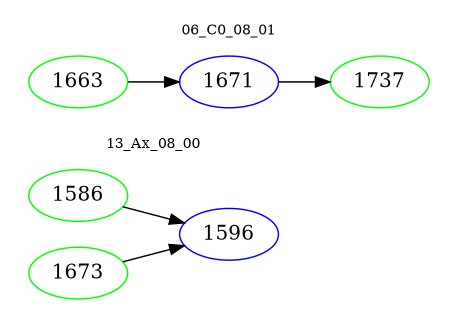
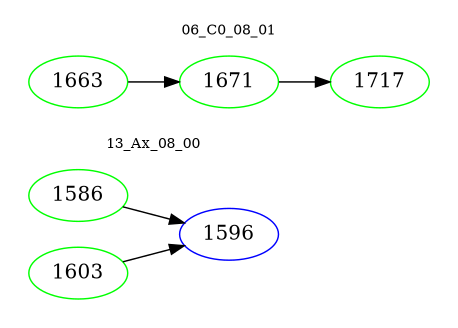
(229, 82) -> (229, 82)
(380, 82) -> (380, 82)
(78, 273) -> (78, 273)
